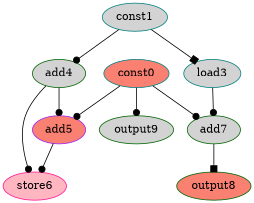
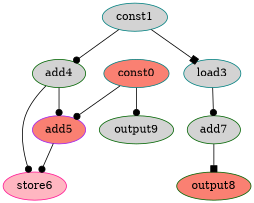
(173, 100) -> none
